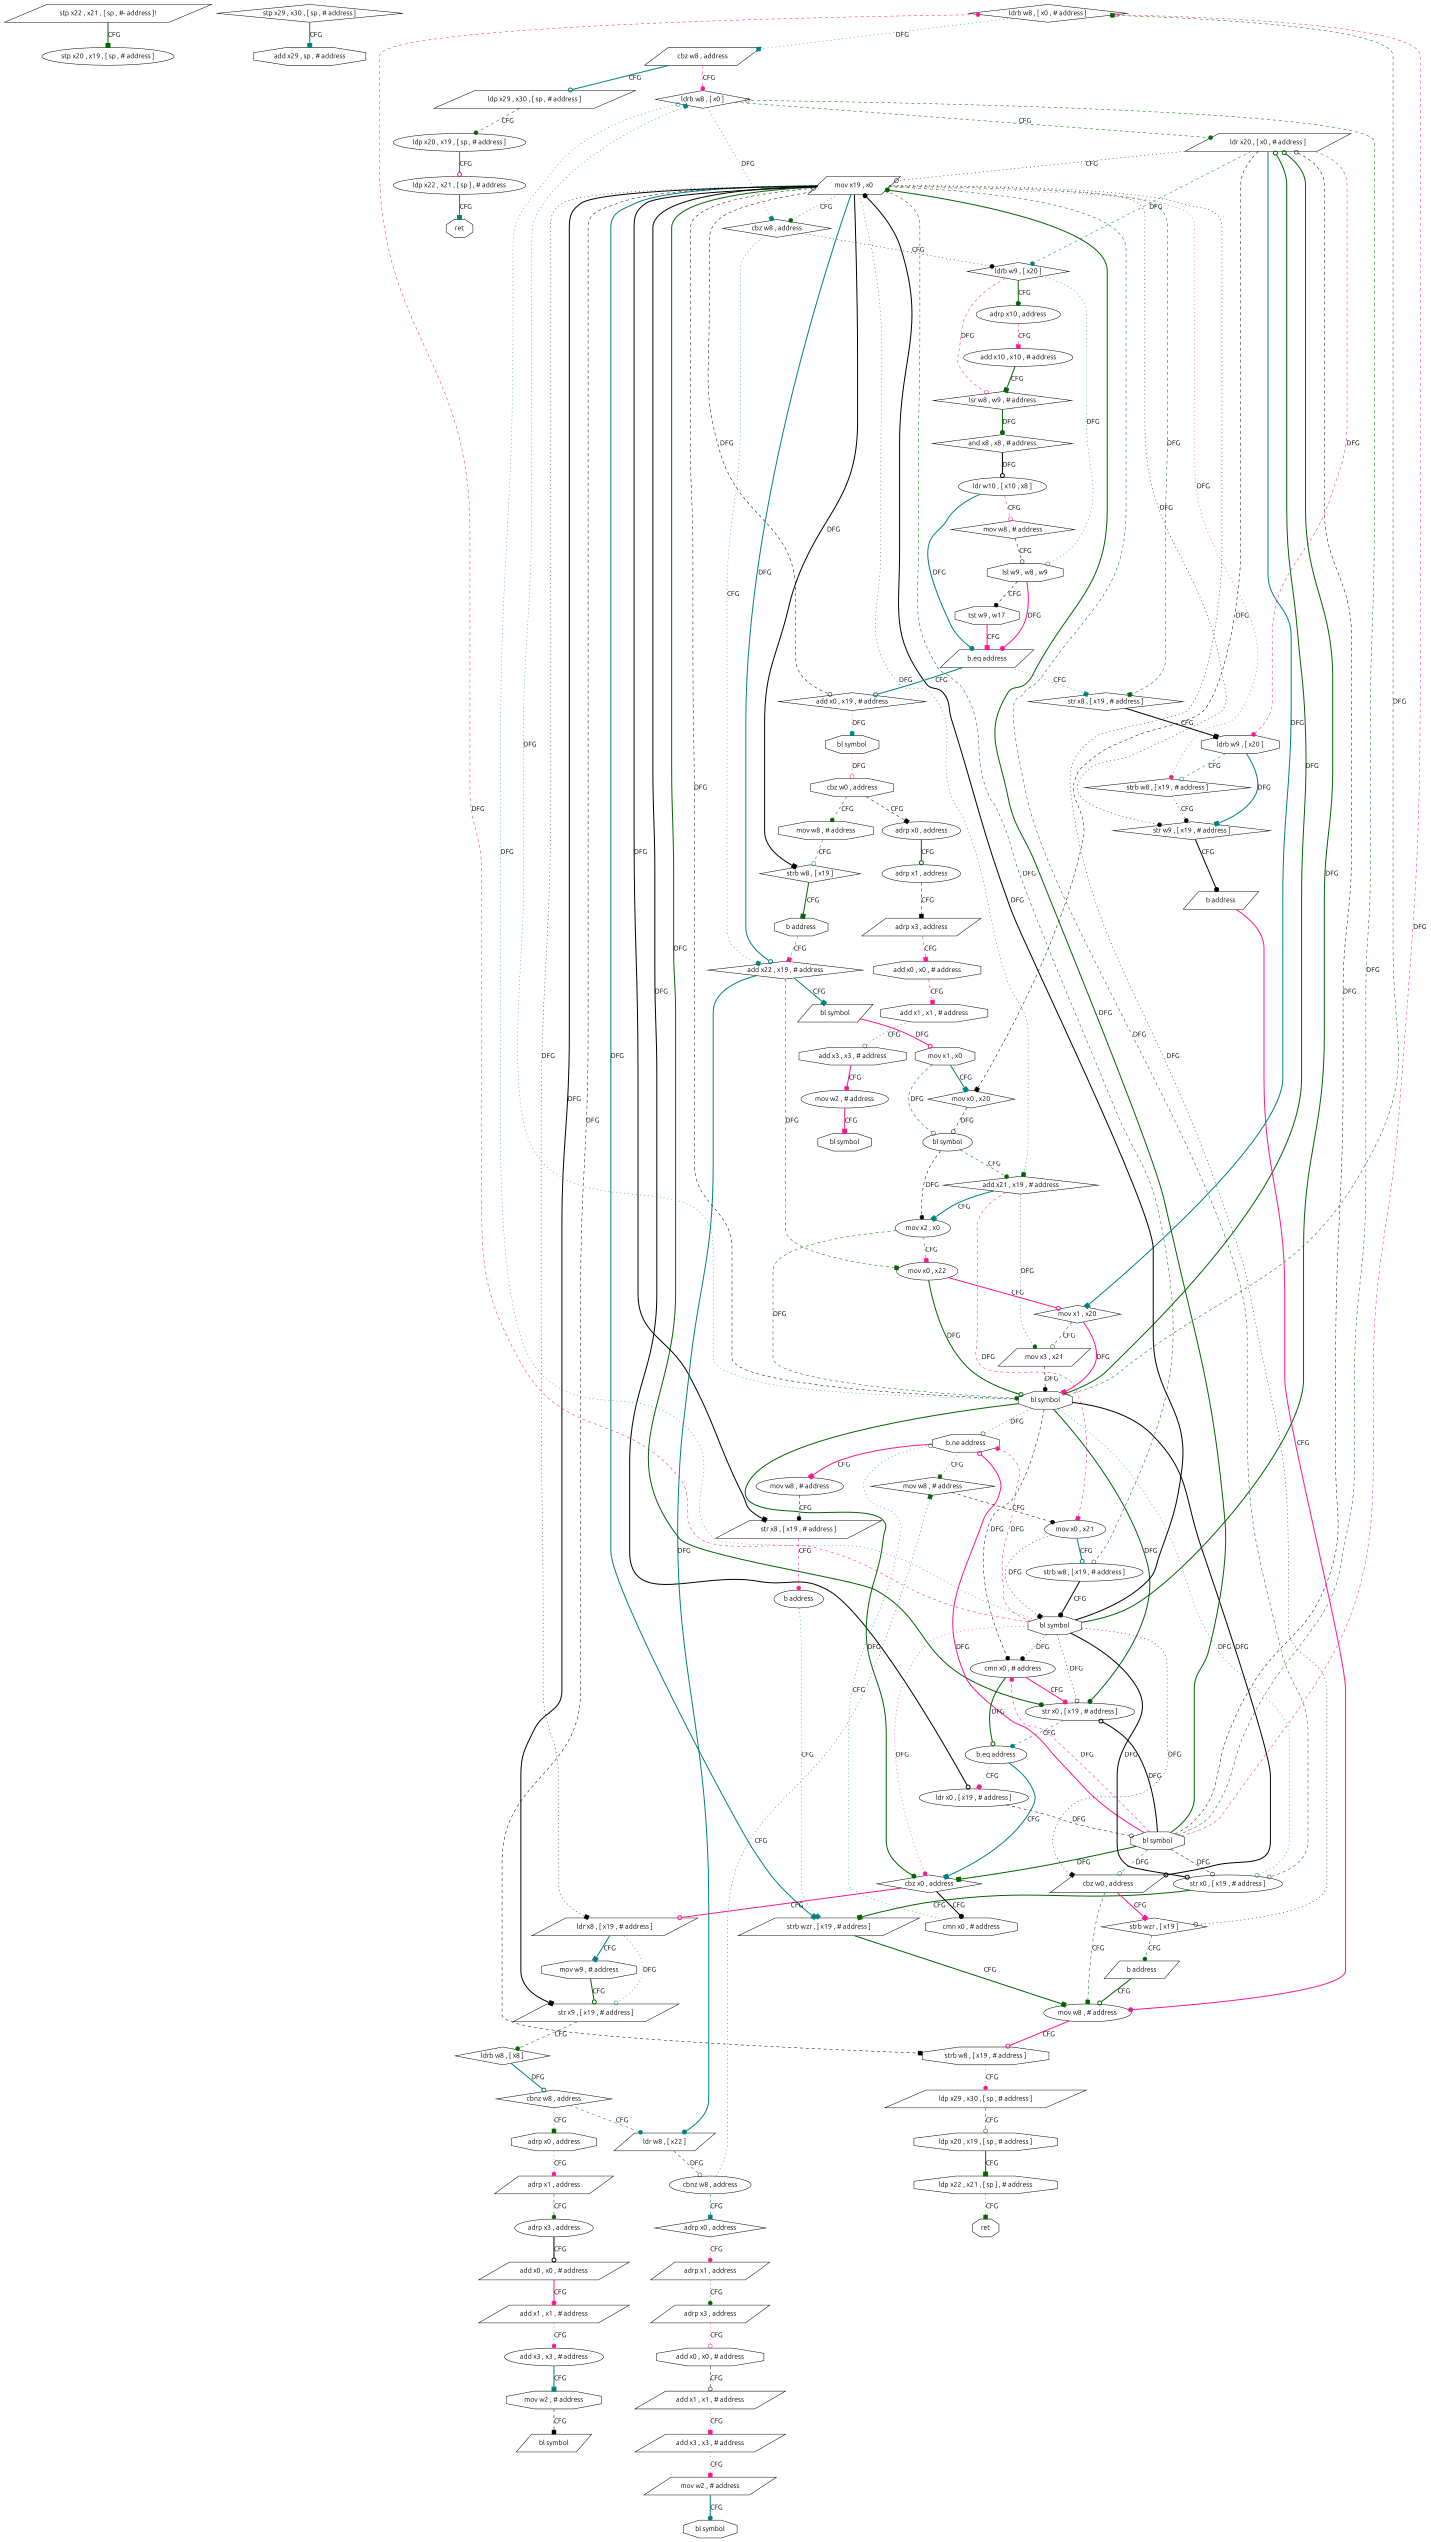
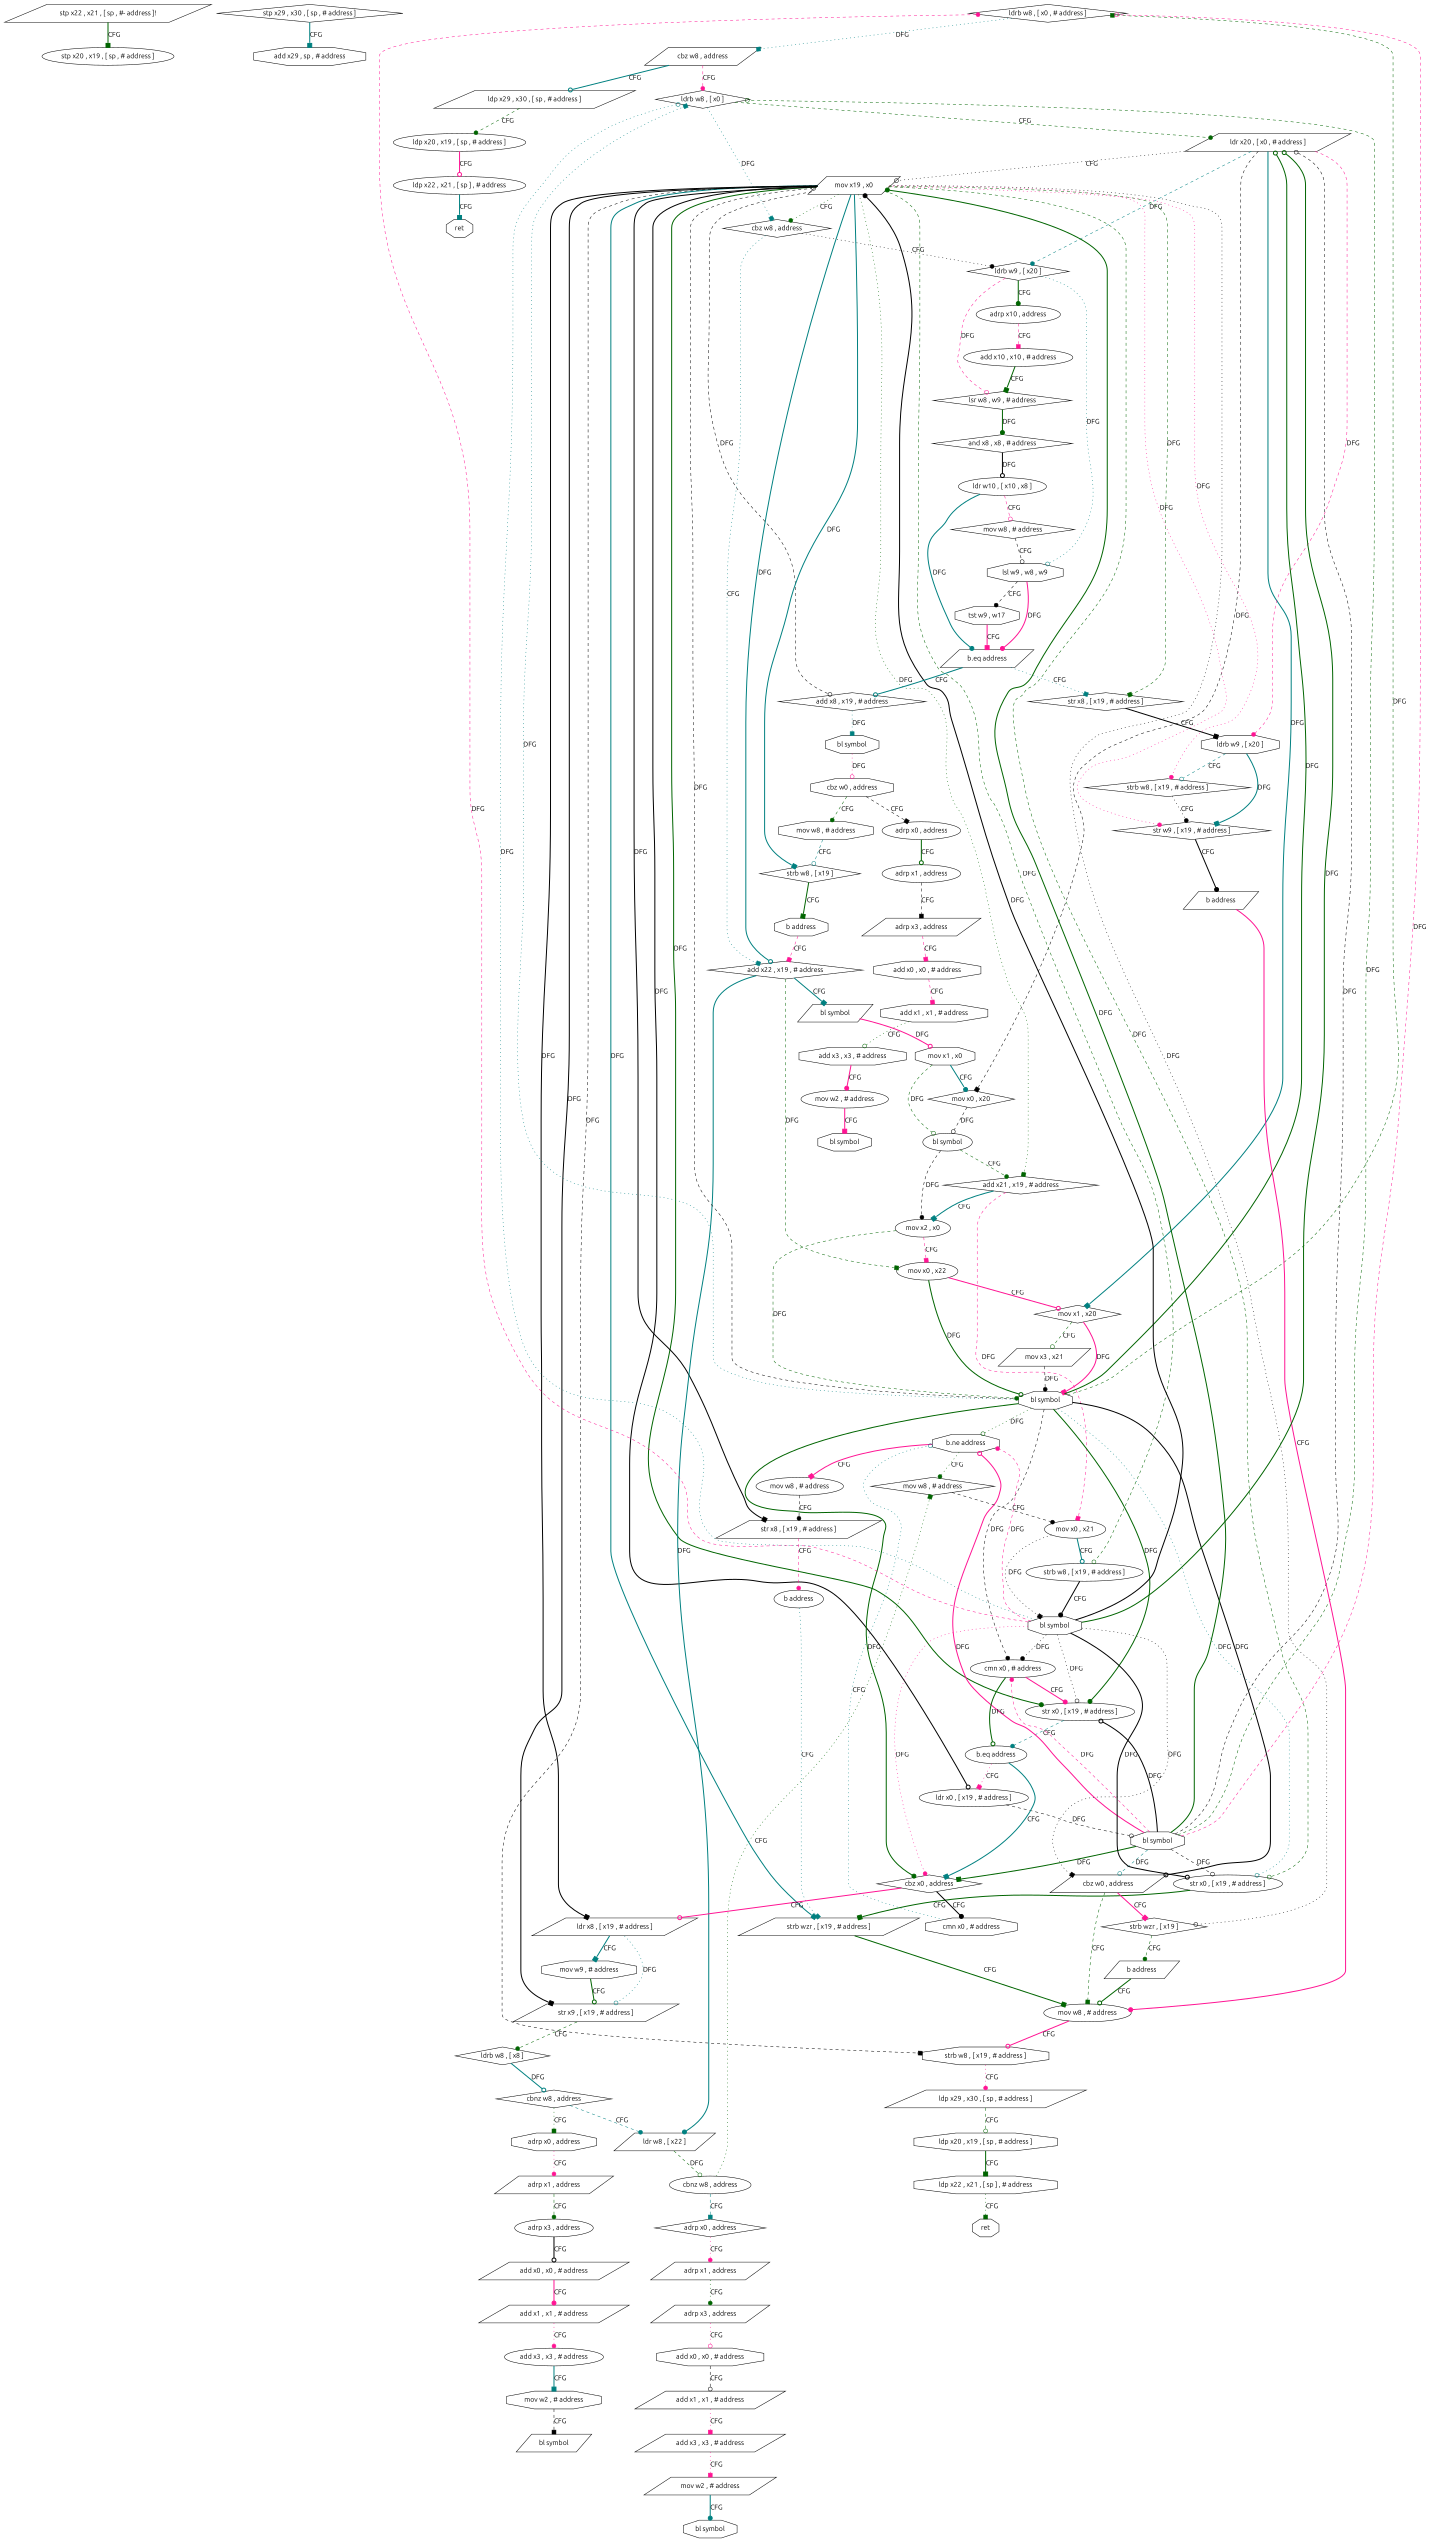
(1149, 469) -> (1149, 469)
(818, 536) -> (818, 536)
(852, 702) -> (852, 702)
(547, 936) -> (547, 936)
(957, 1076) -> (957, 1076)
(1021, 1271) -> none
